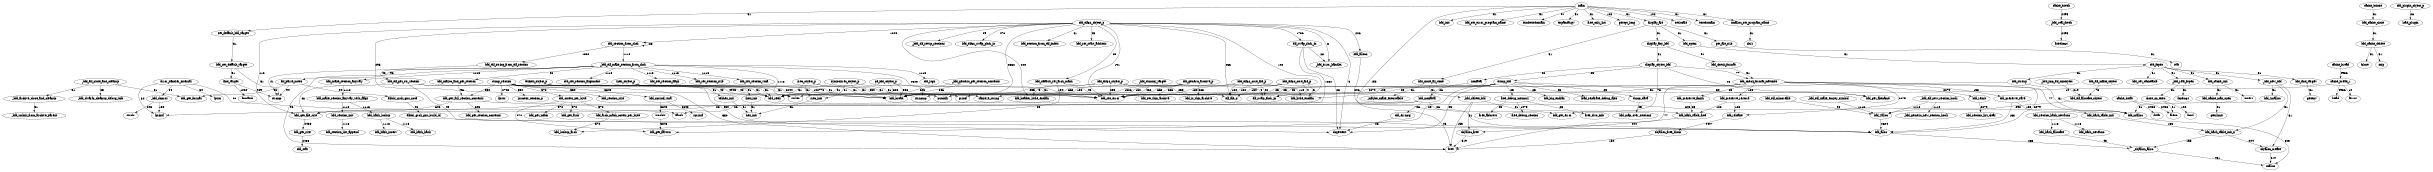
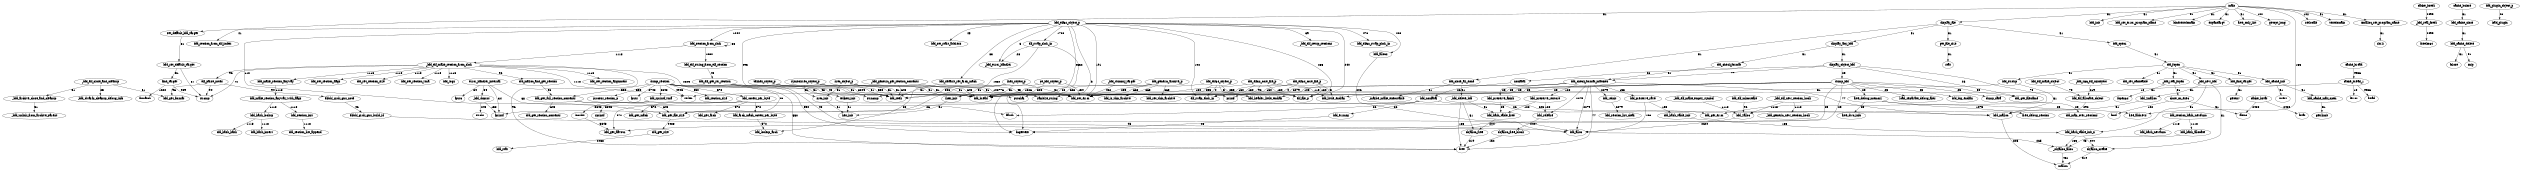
(1402, 47) -> (2294, 105)
